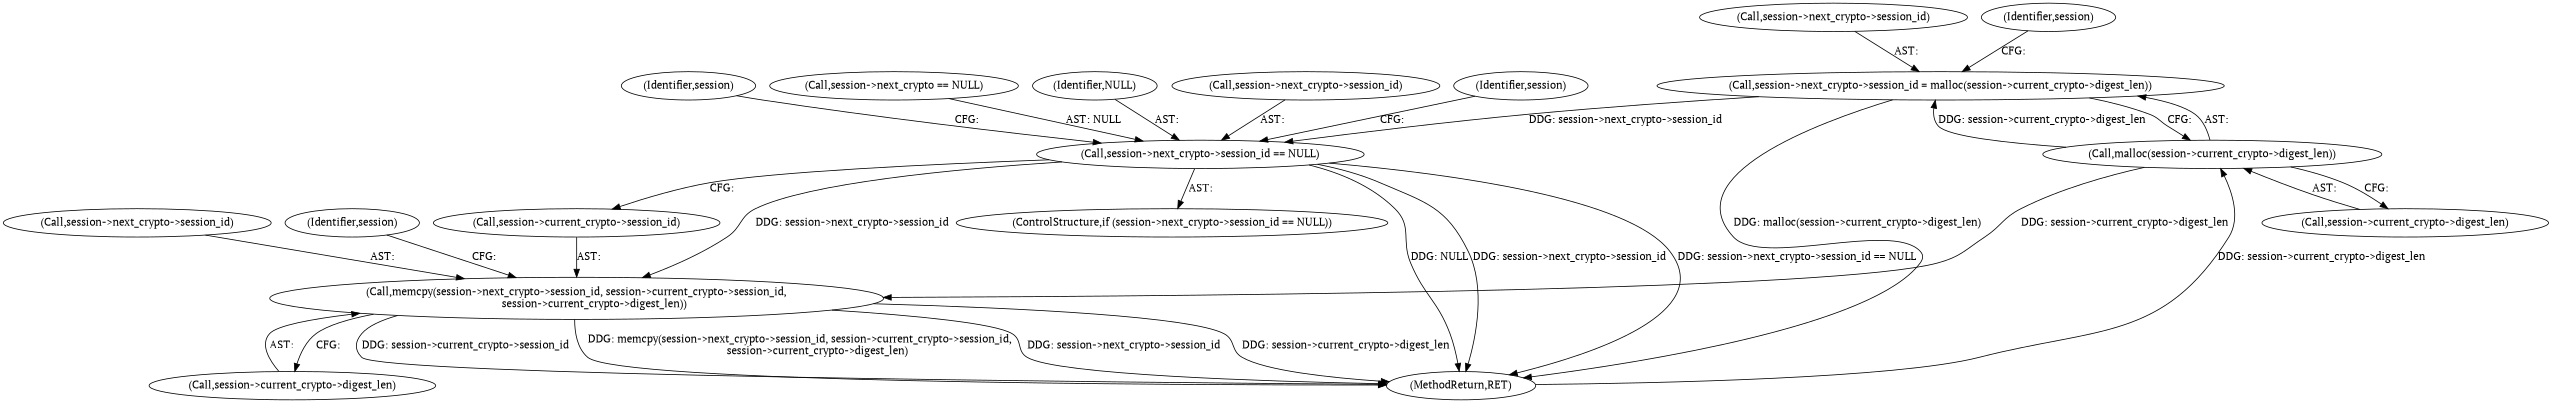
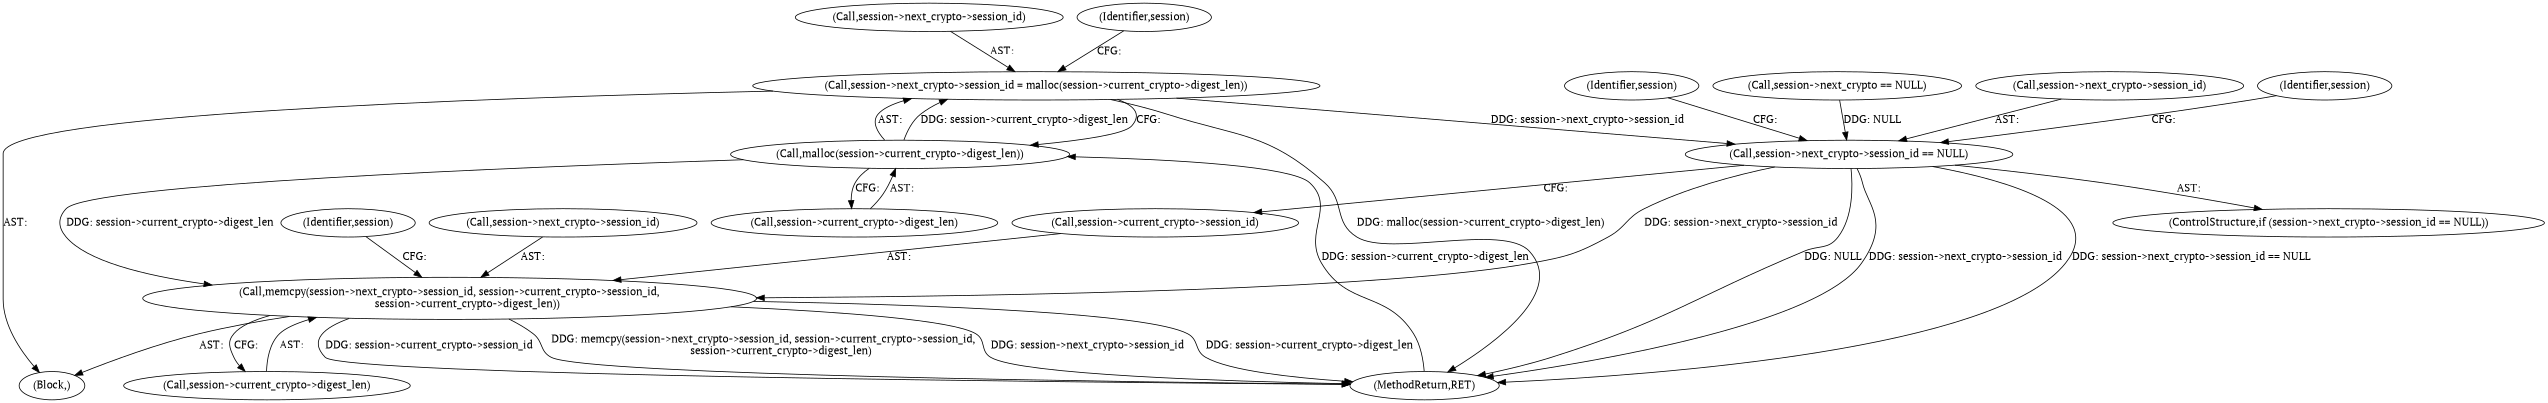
(1095, 86) -> none
(1093, 120) -> (1872, 120)
none -> (52, 386)
